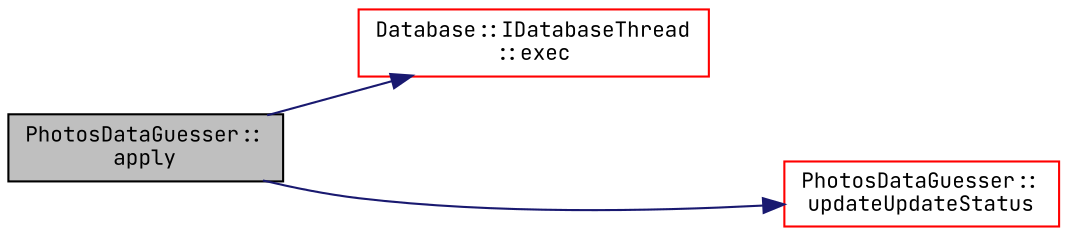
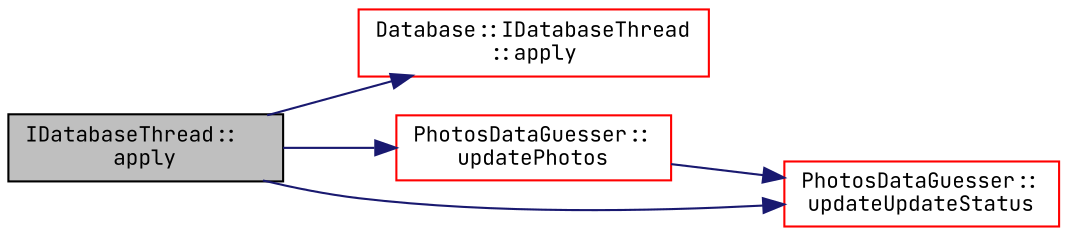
(534, 43) -> (534, 43)
(146, 148) -> (146, 148)
none -> (534, 148)
